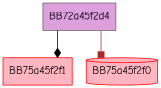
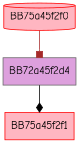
(101, 40) -> (40, 40)
